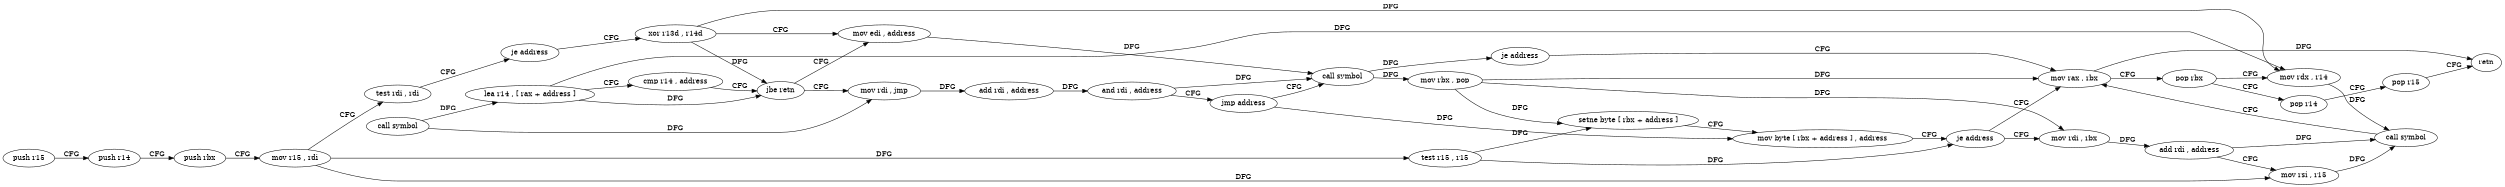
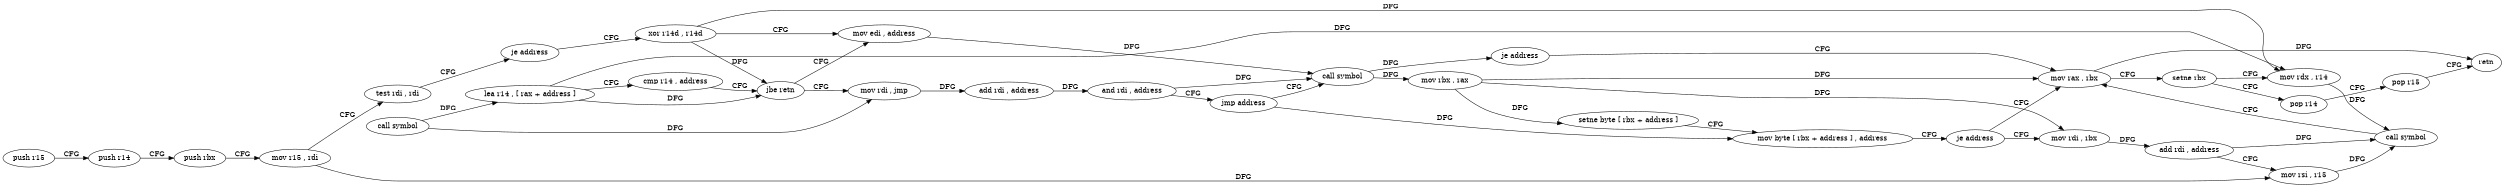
(676, 34) -> (676, 34)
(2189, 79) -> (2189, 79)
(1445, 81) -> (1445, 81)
(1445, 158) -> none
